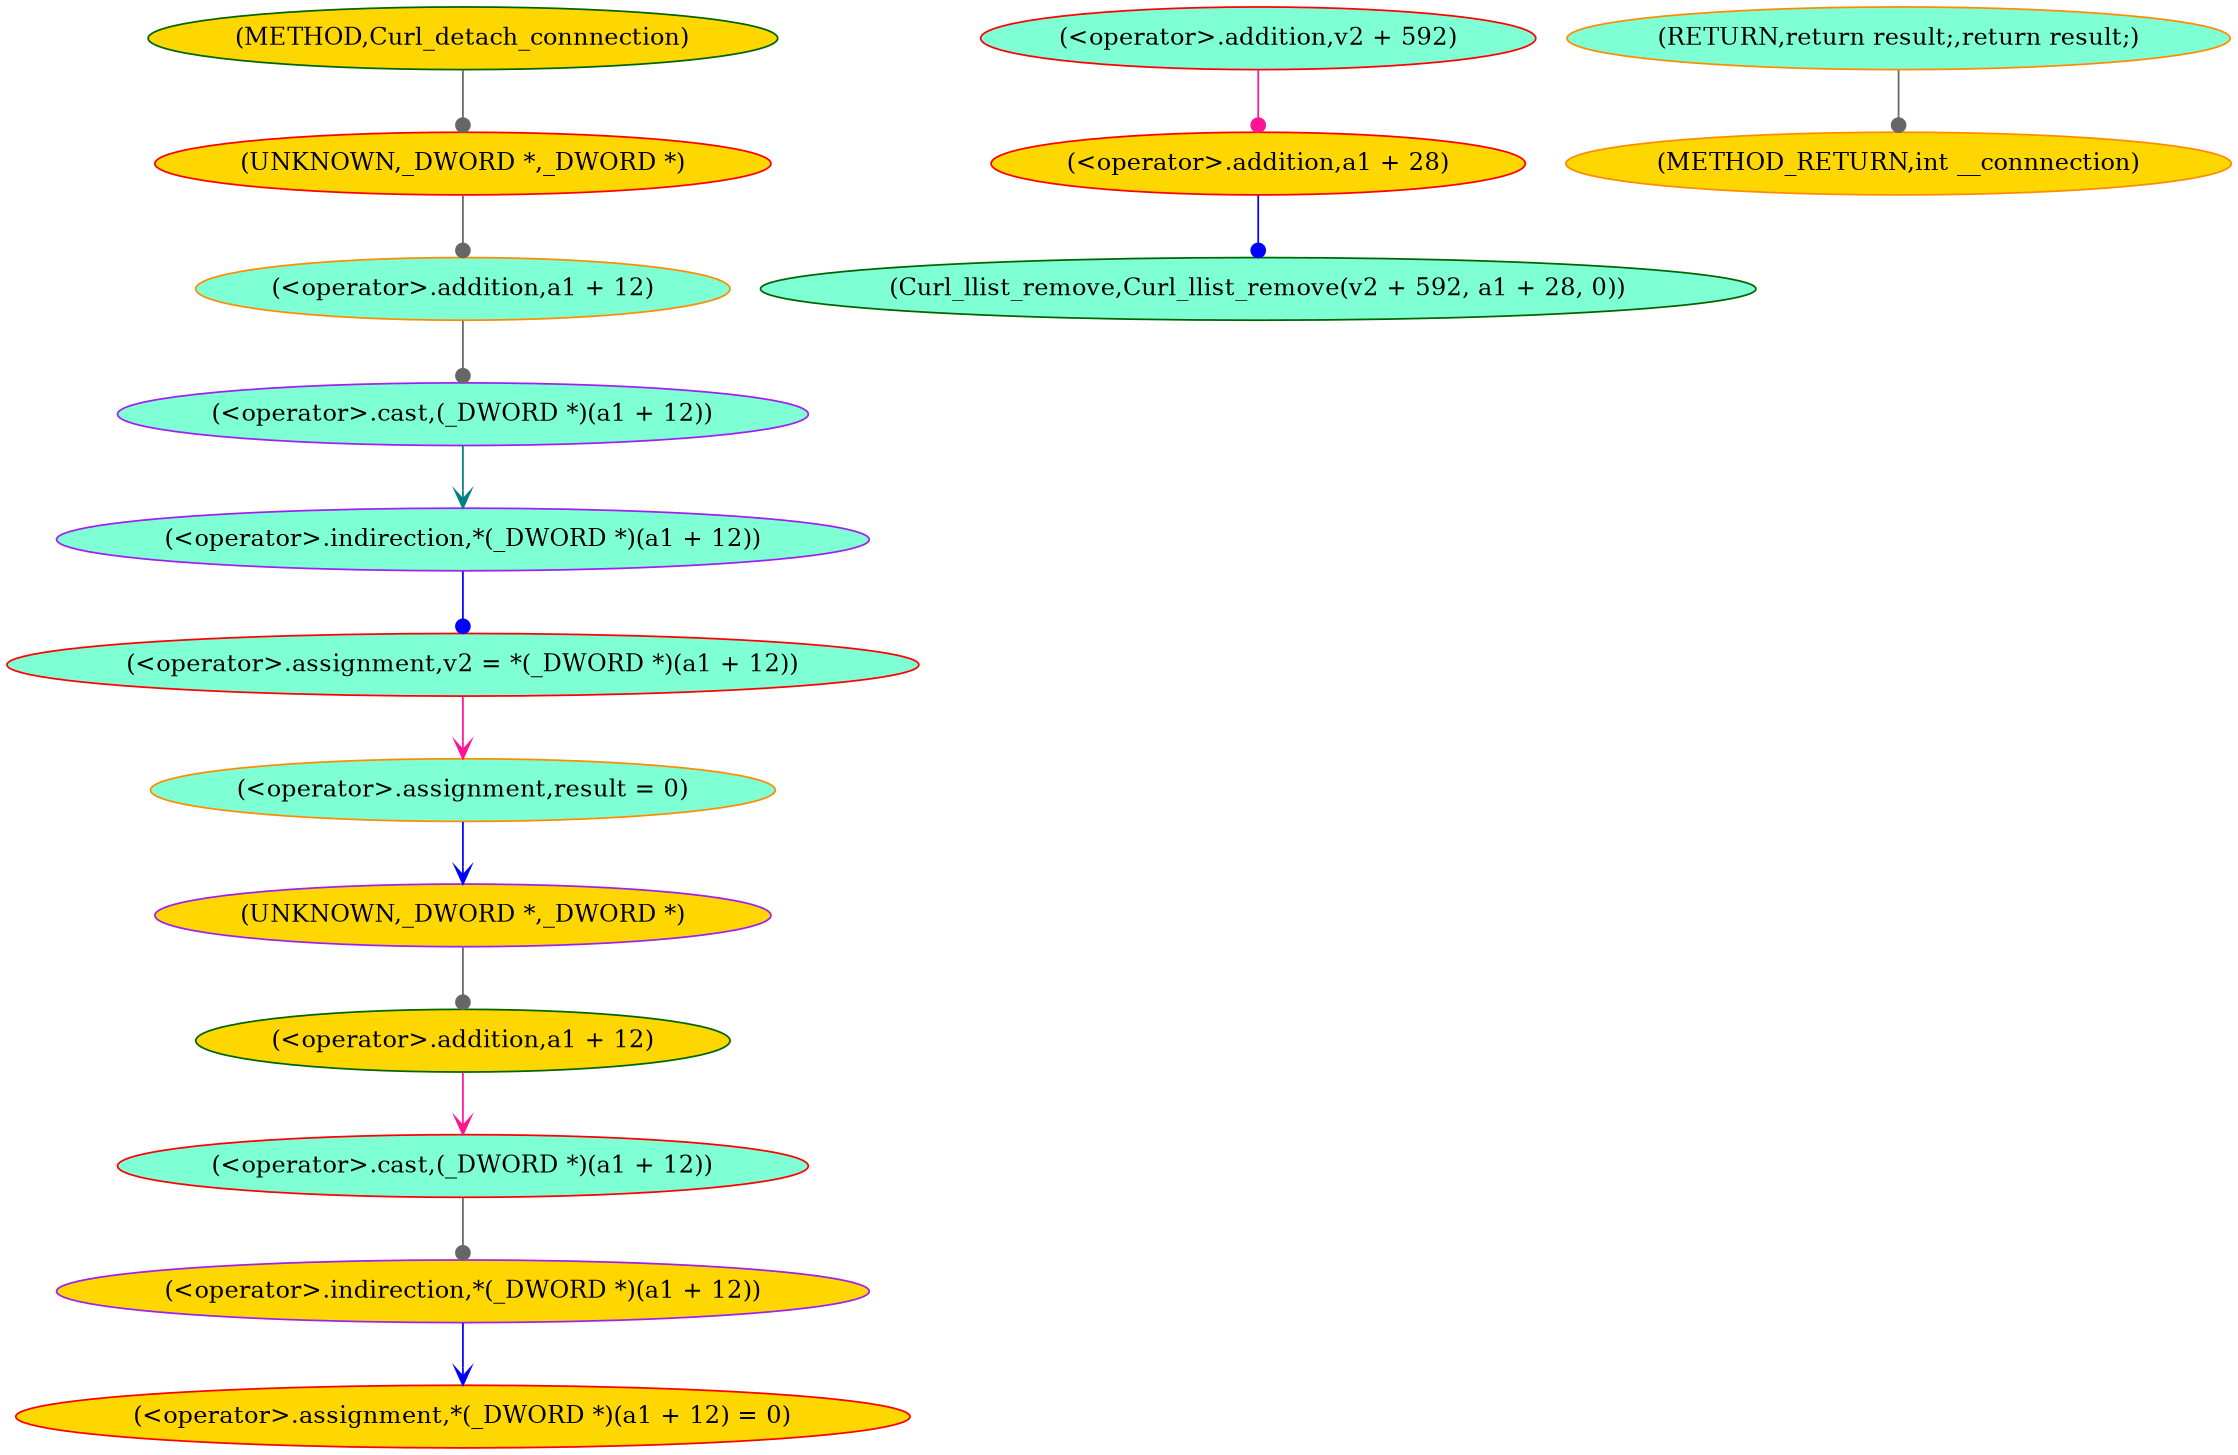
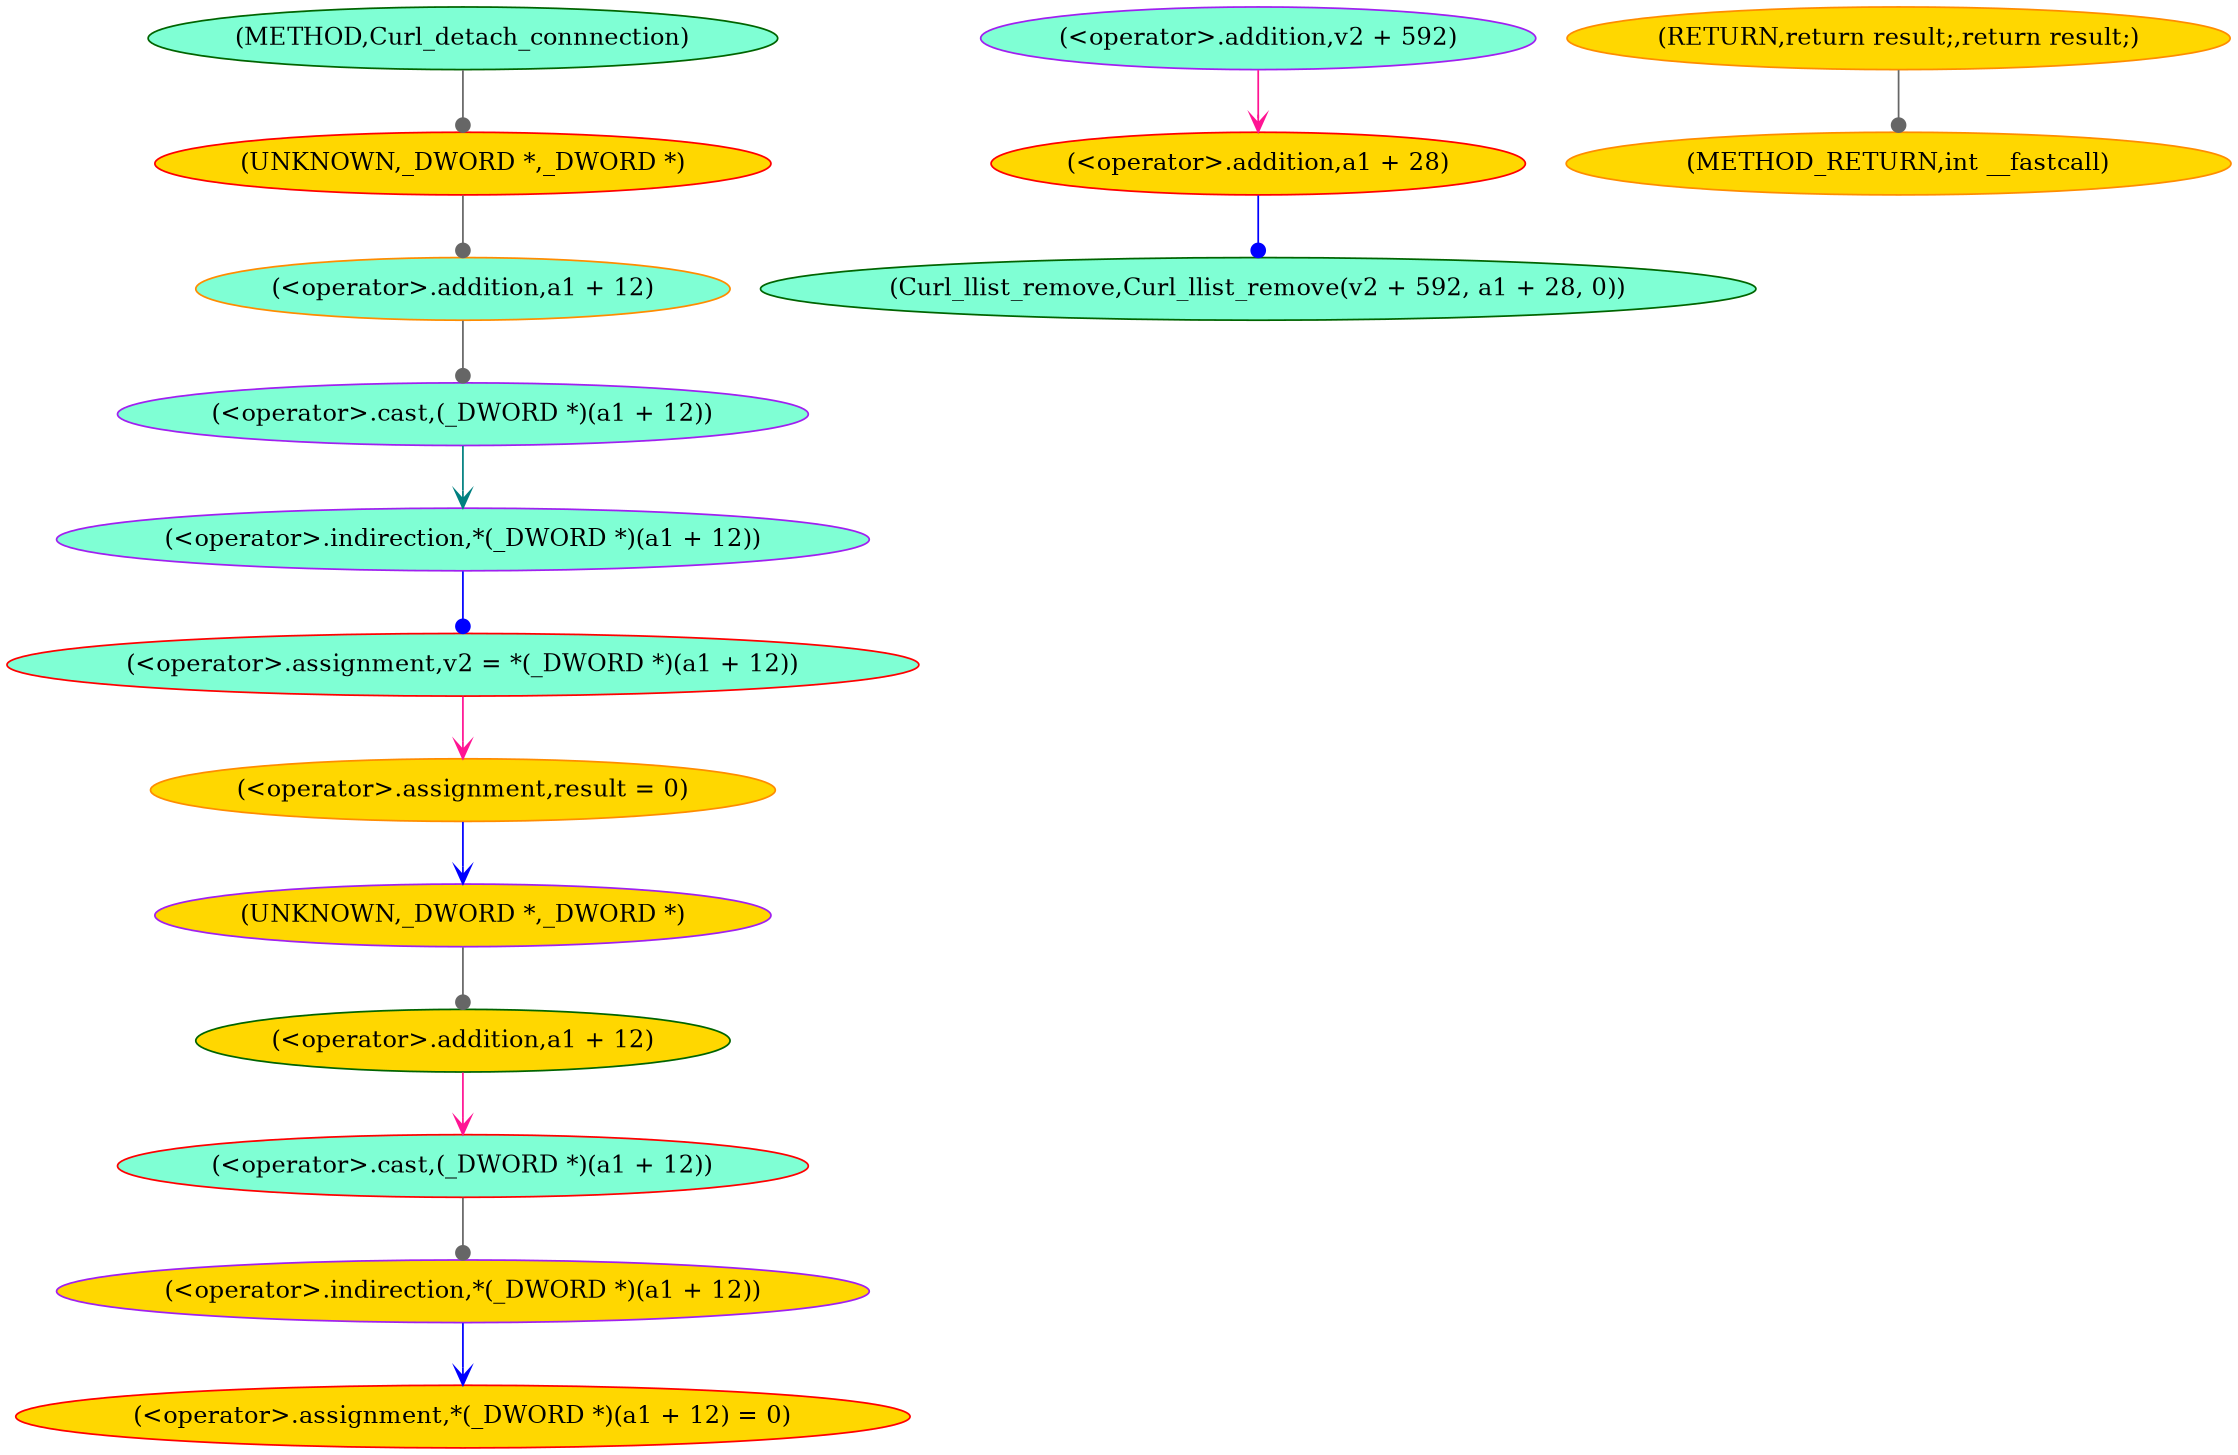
(463, 38) -> (463, 38)
(1258, 38) -> (1258, 38)
(1899, 38) -> (1899, 38)
(1258, 94) -> (1258, 94)
(1899, 164) -> (1899, 164)
(463, 790) -> (463, 790)
